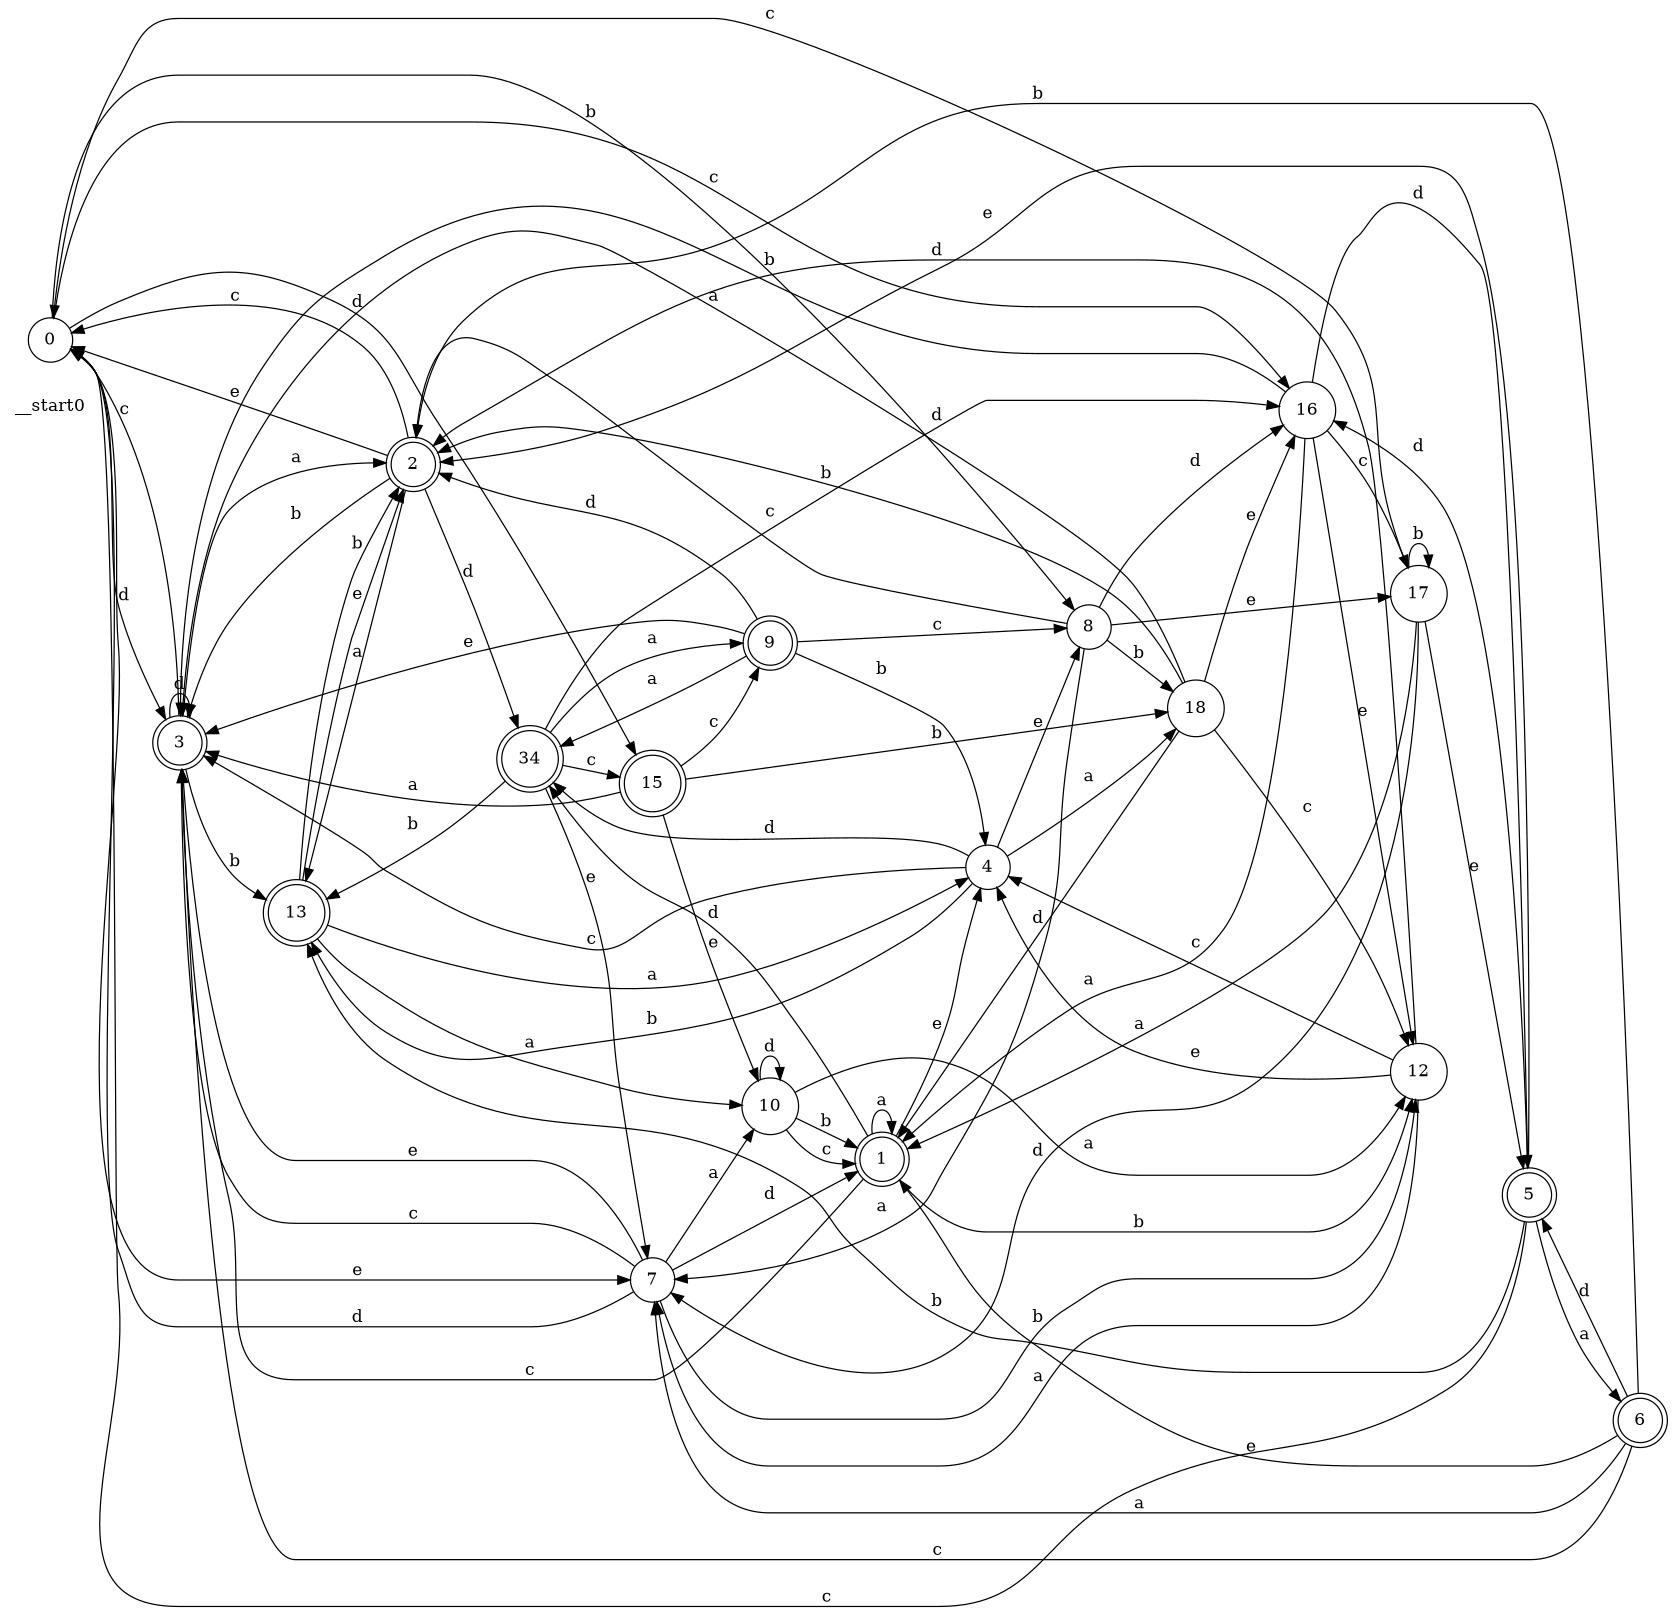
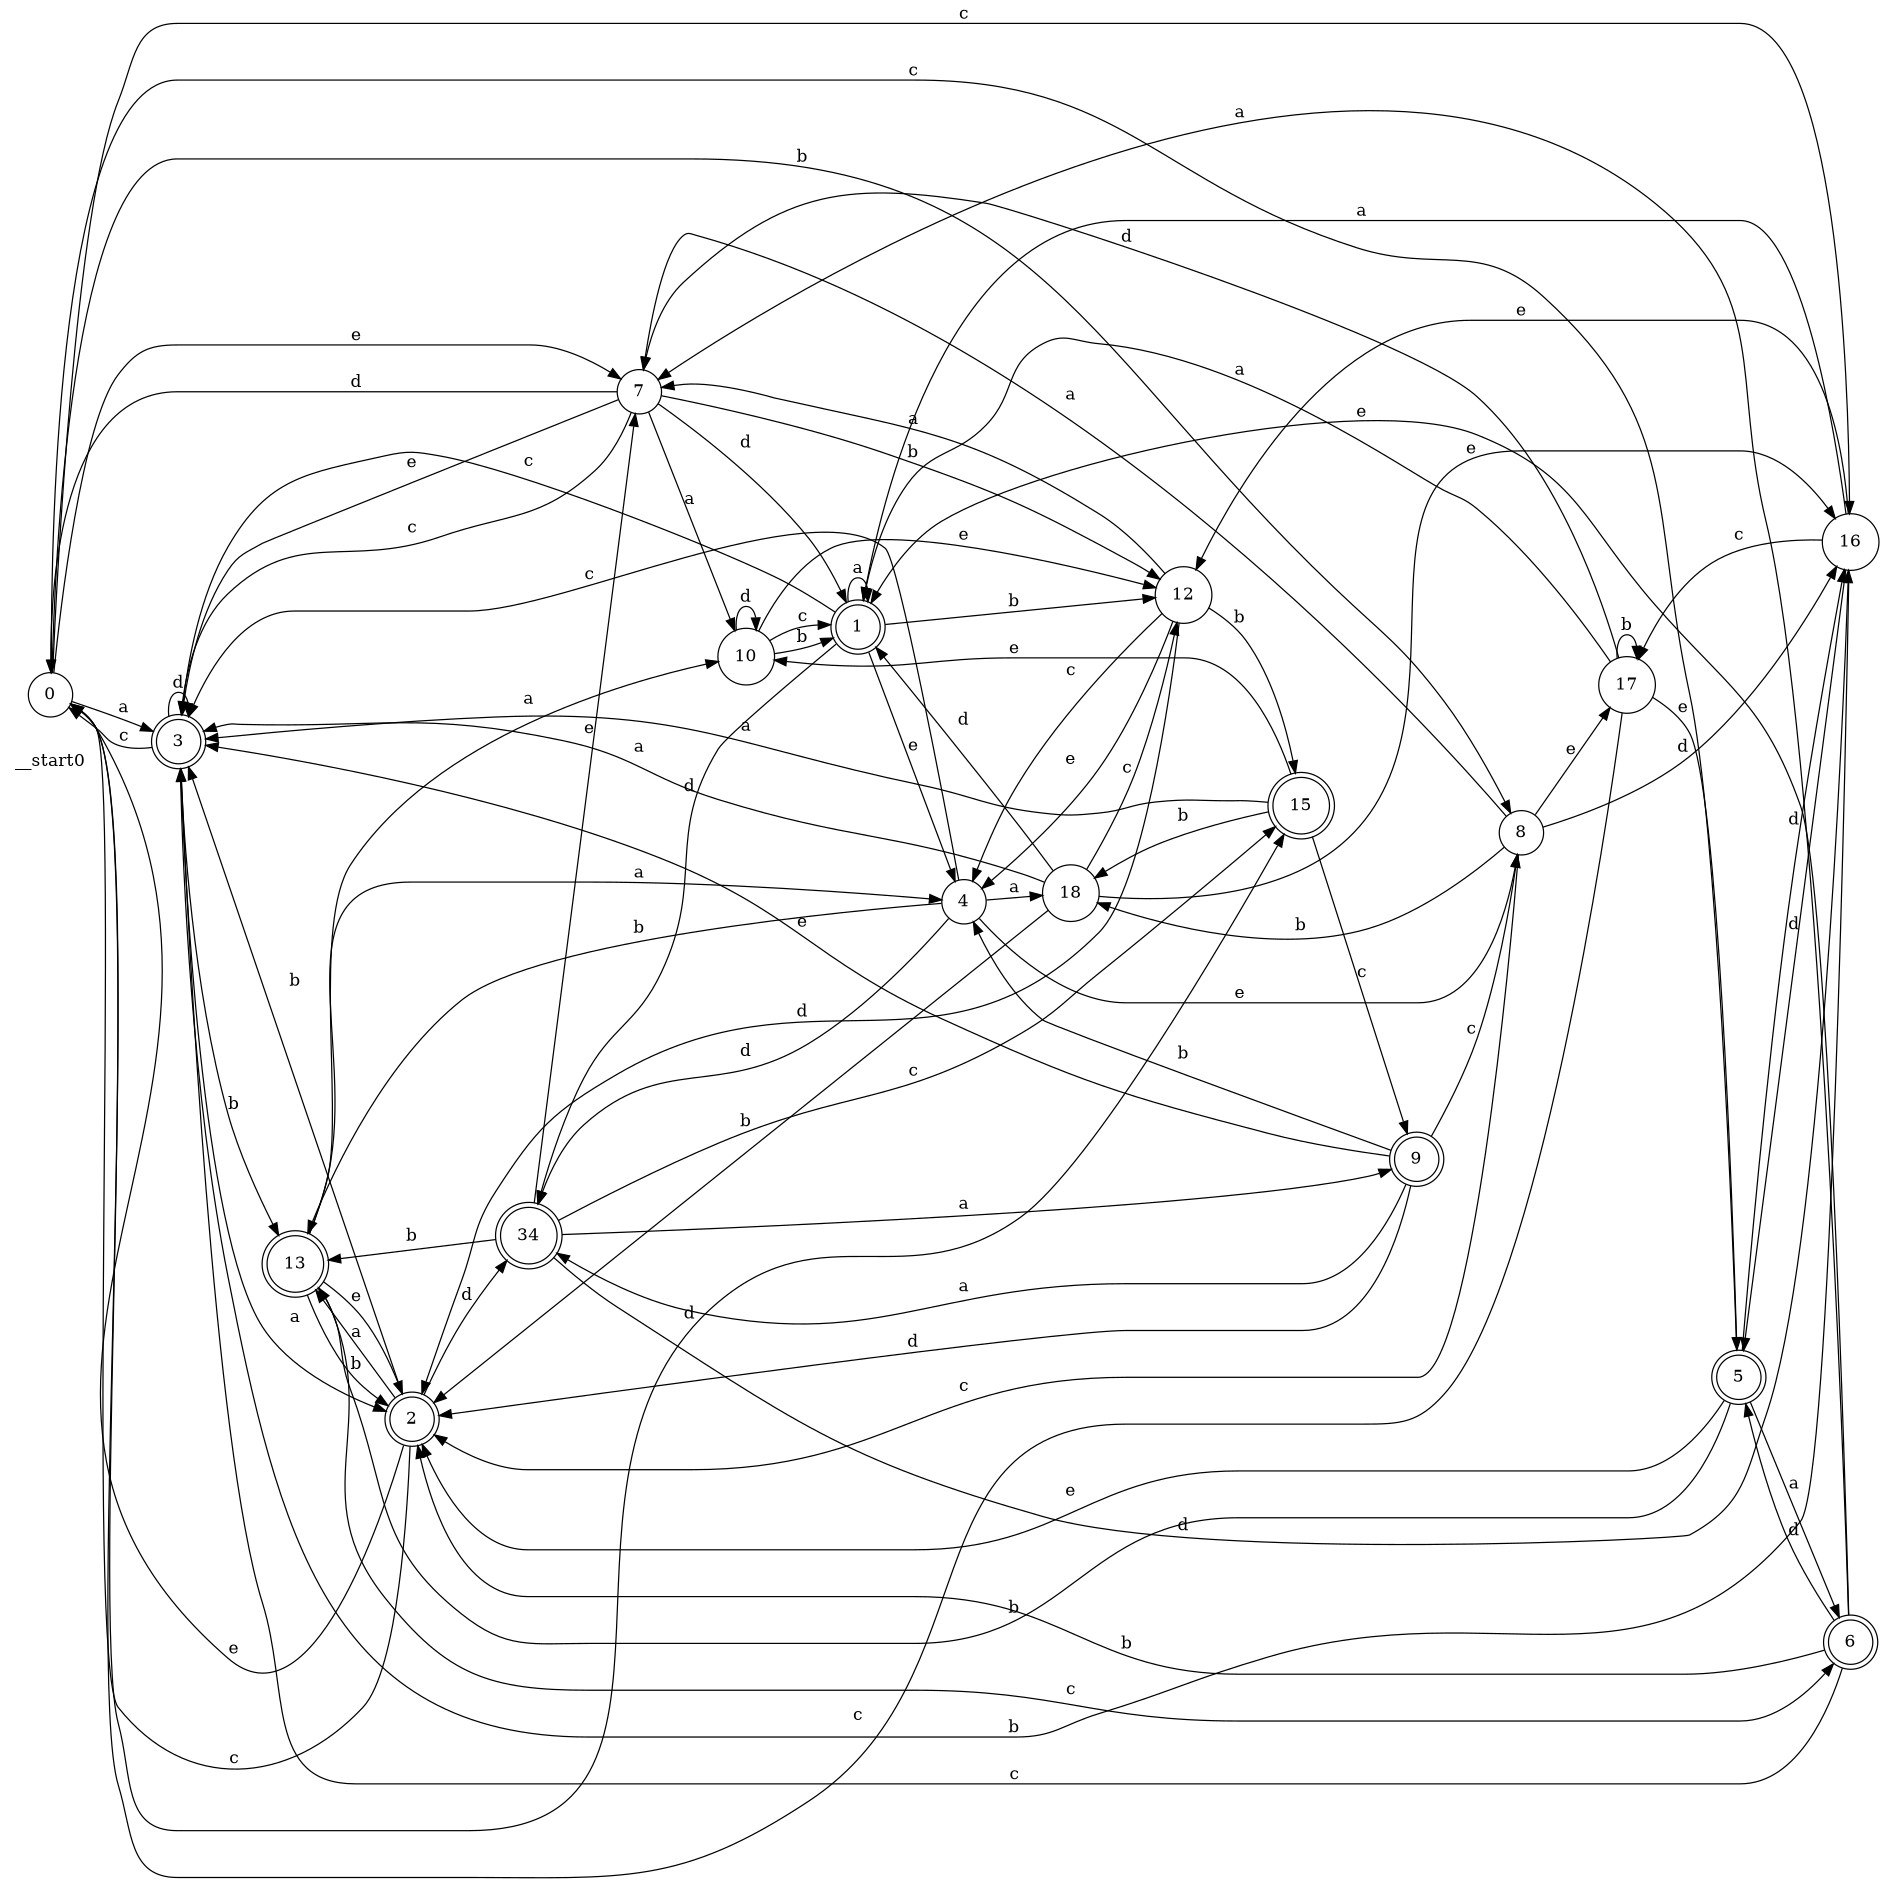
(124, 596) -> (124, 708)
none -> (1266, 675)
(1089, 1144) -> (964, 535)
none -> (935, 1691)
